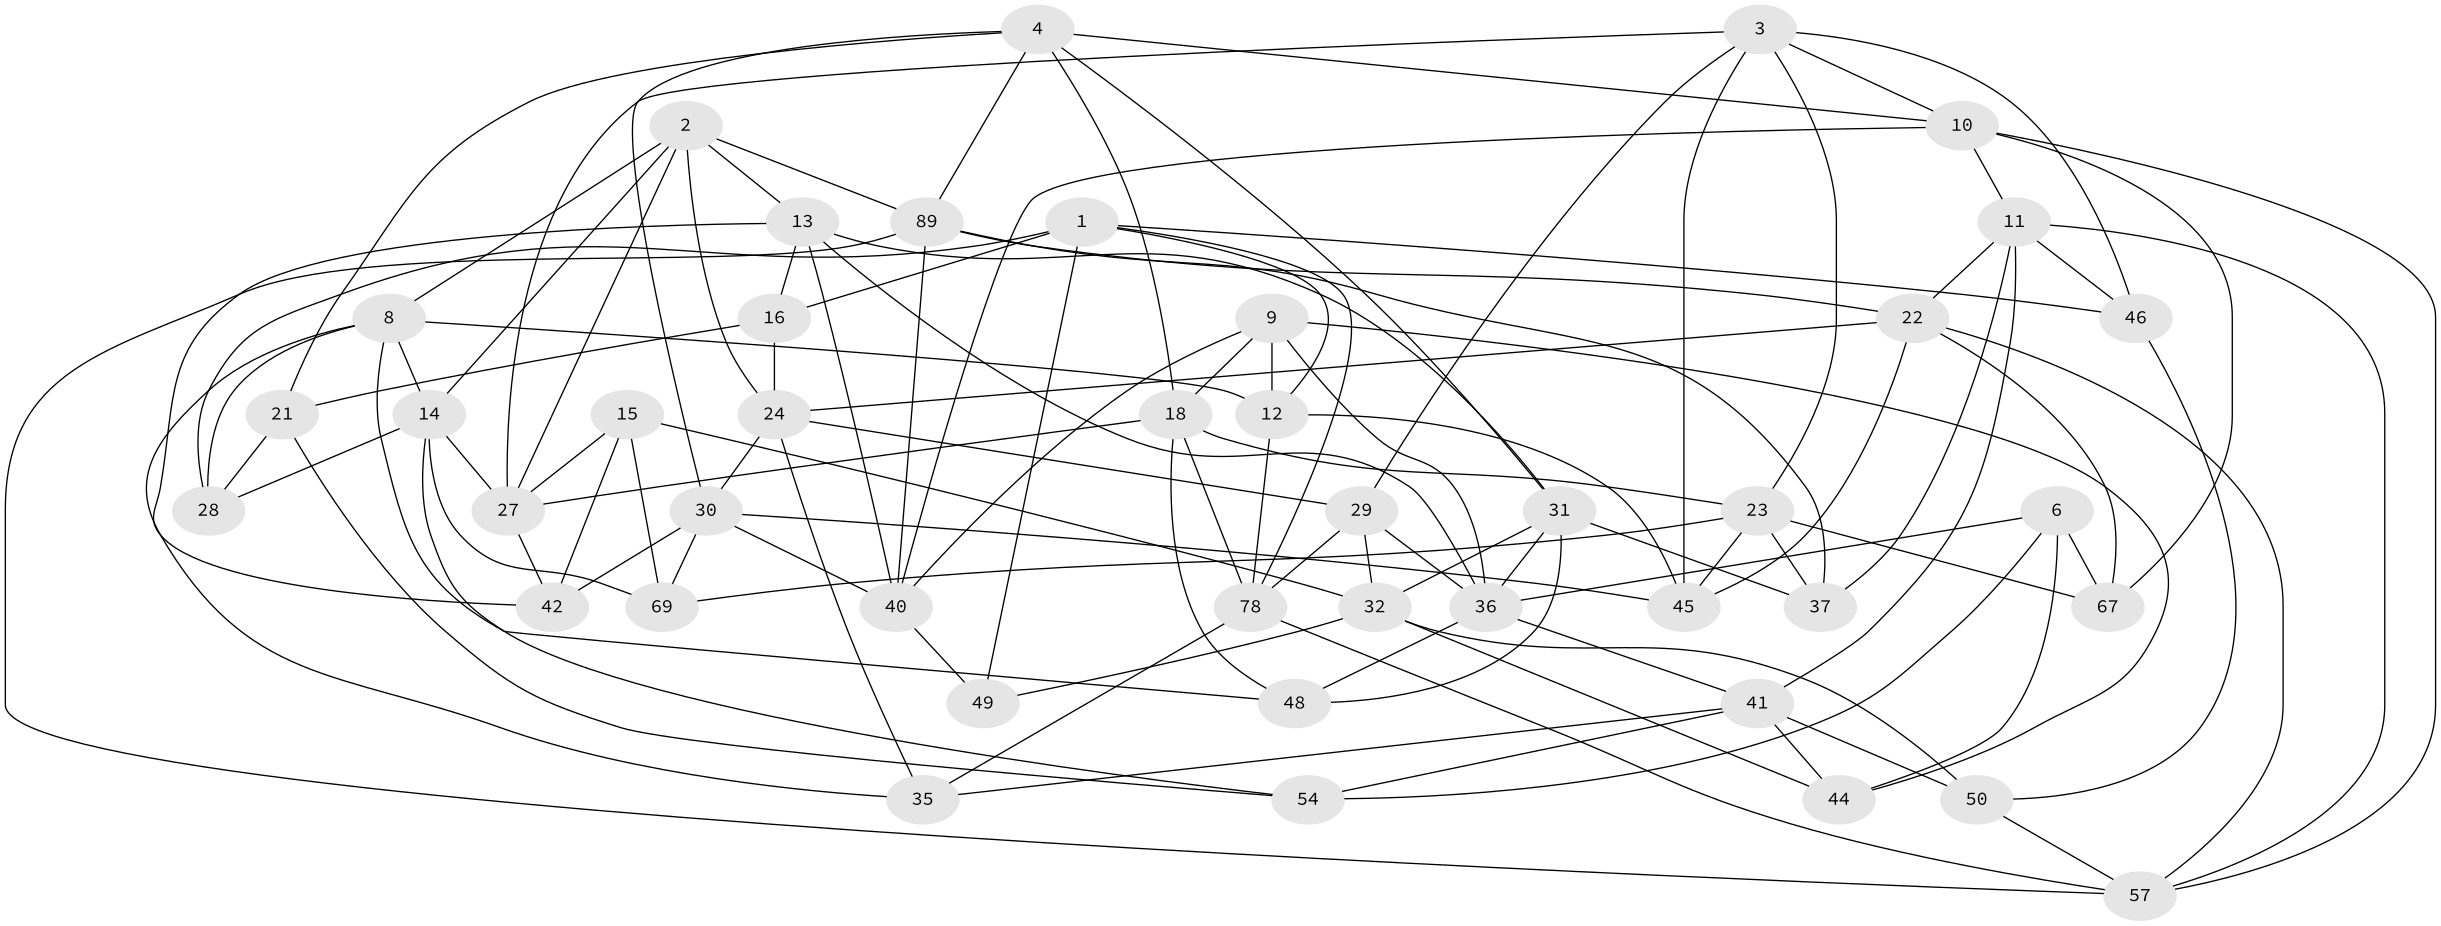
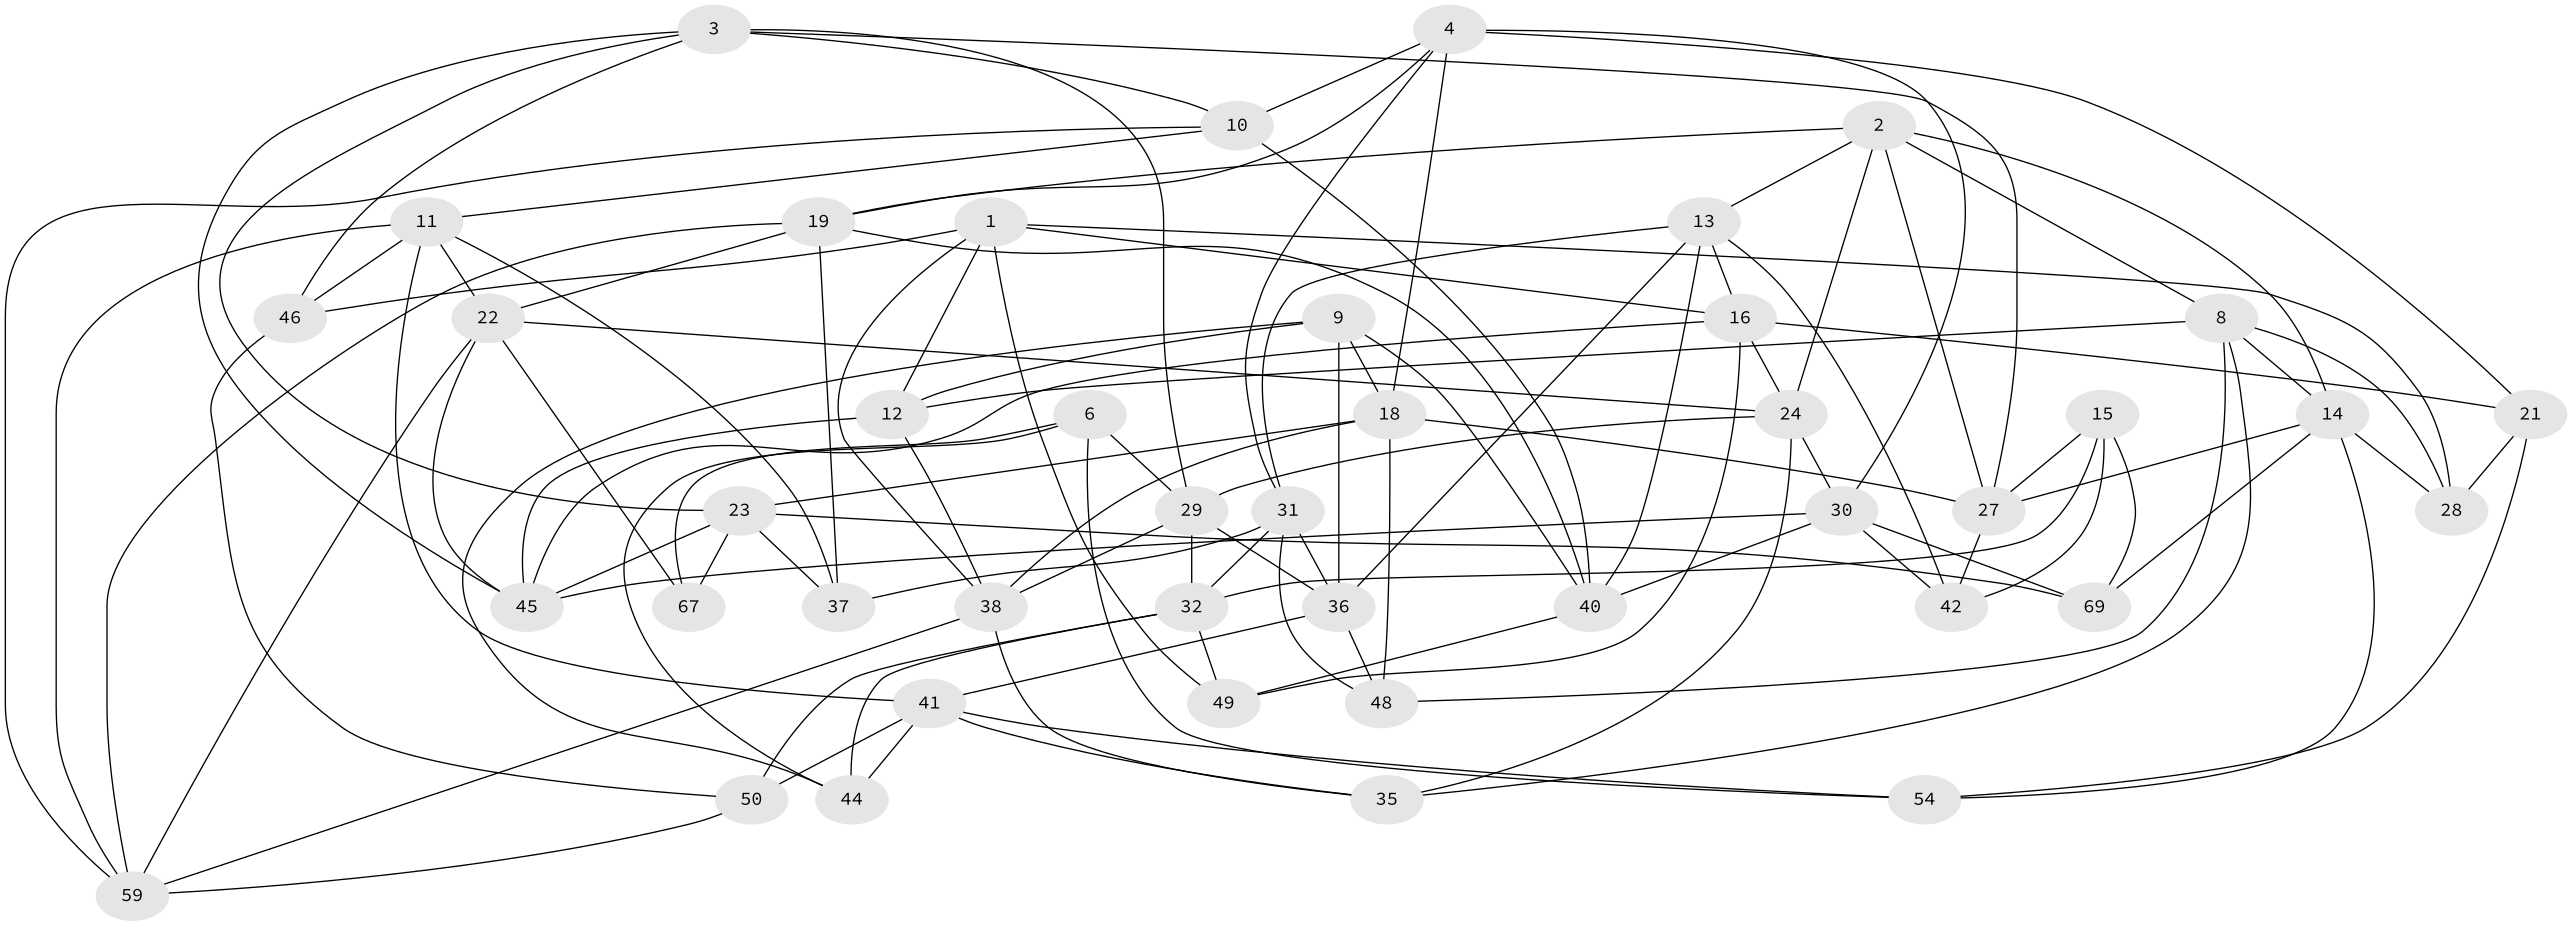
(927, 222) -> (819, 222)
(2231, 310) -> none
none -> (1113, 376)
(1759, 561) -> (1141, 463)
(1251, 607) -> (991, 607)
none -> (1605, 648)
(2140, 896) -> (132, 896)
